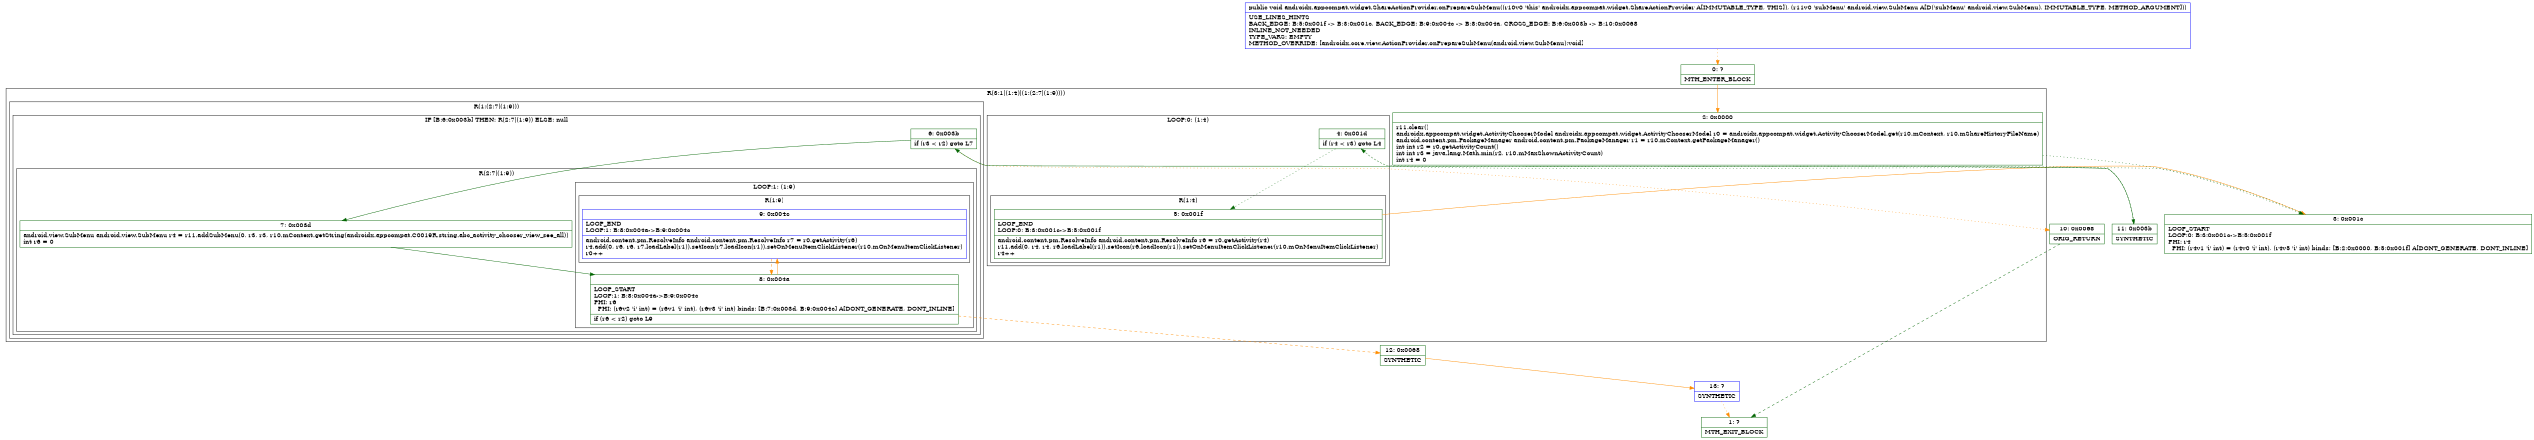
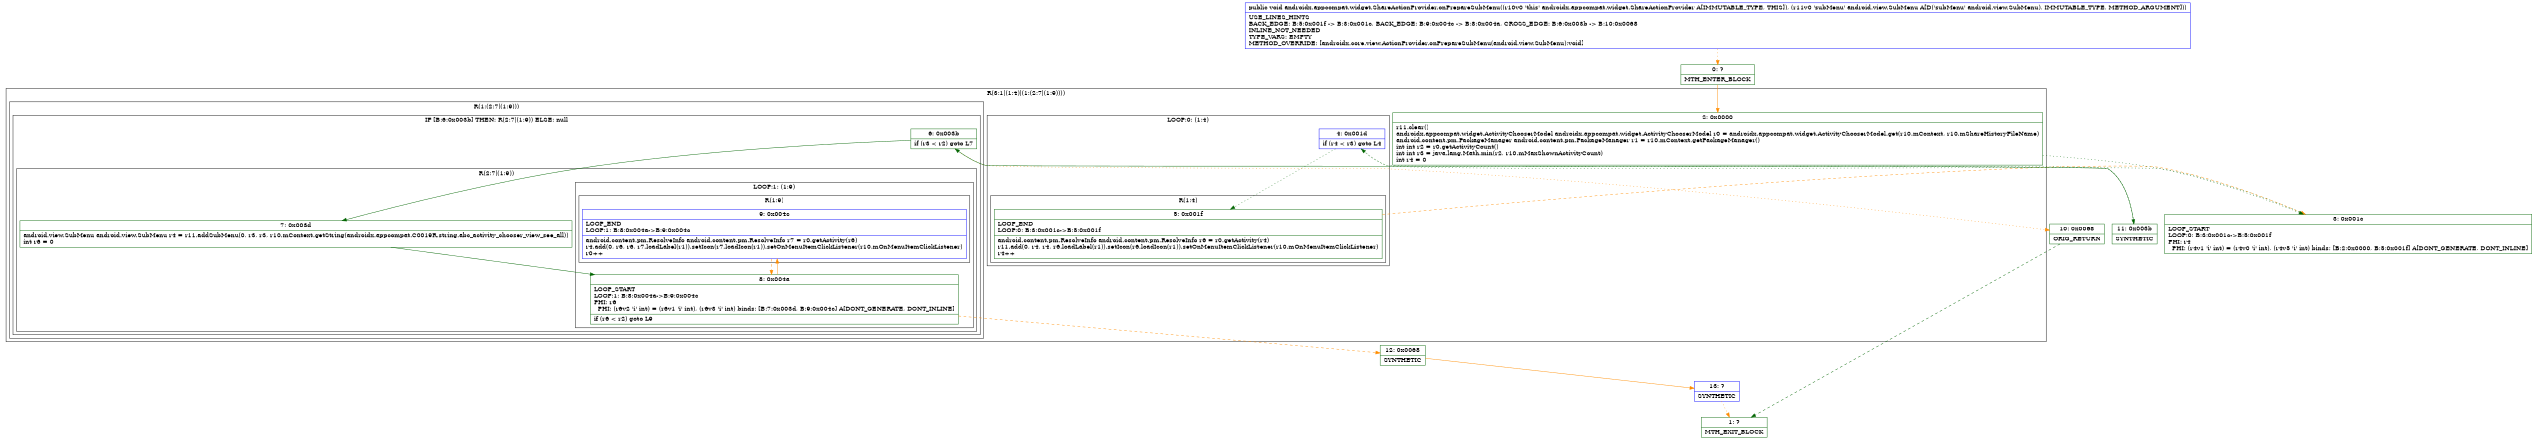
(1352, 139) -> (1352, 139)
(1845, 178) -> (1845, 178)
